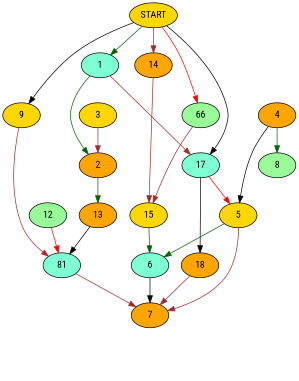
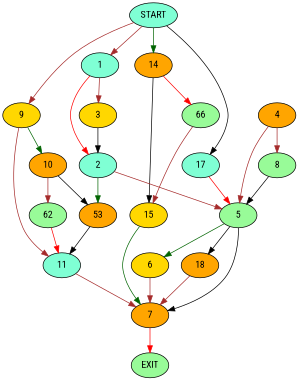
(153, 15) -> (153, 15)
(153, 37) -> (153, 37)
(129, 38) -> (129, 38)
(77, 51) -> (77, 51)
(182, 60) -> (175, 88)
(71, 111) -> (71, 111)
(148, 113) -> (99, 87)
(98, 137) -> (98, 137)
(151, 137) -> (151, 137)
(277, 137) -> (277, 137)
(250, 159) -> (250, 159)
none -> (48, 165)
(98, 165) -> (98, 165)
none -> (260, 188)
none -> (165, 189)
(200, 212) -> (221, 238)
(48, 215) -> (48, 215)
(98, 215) -> (98, 215)
(238, 215) -> (238, 215)
(149, 237) -> (123, 262)
(62, 265) -> (62, 265)
(150, 265) -> (150, 265)
(223, 281) -> (223, 281)
(150, 287) -> (150, 287)
none -> (150, 365)
